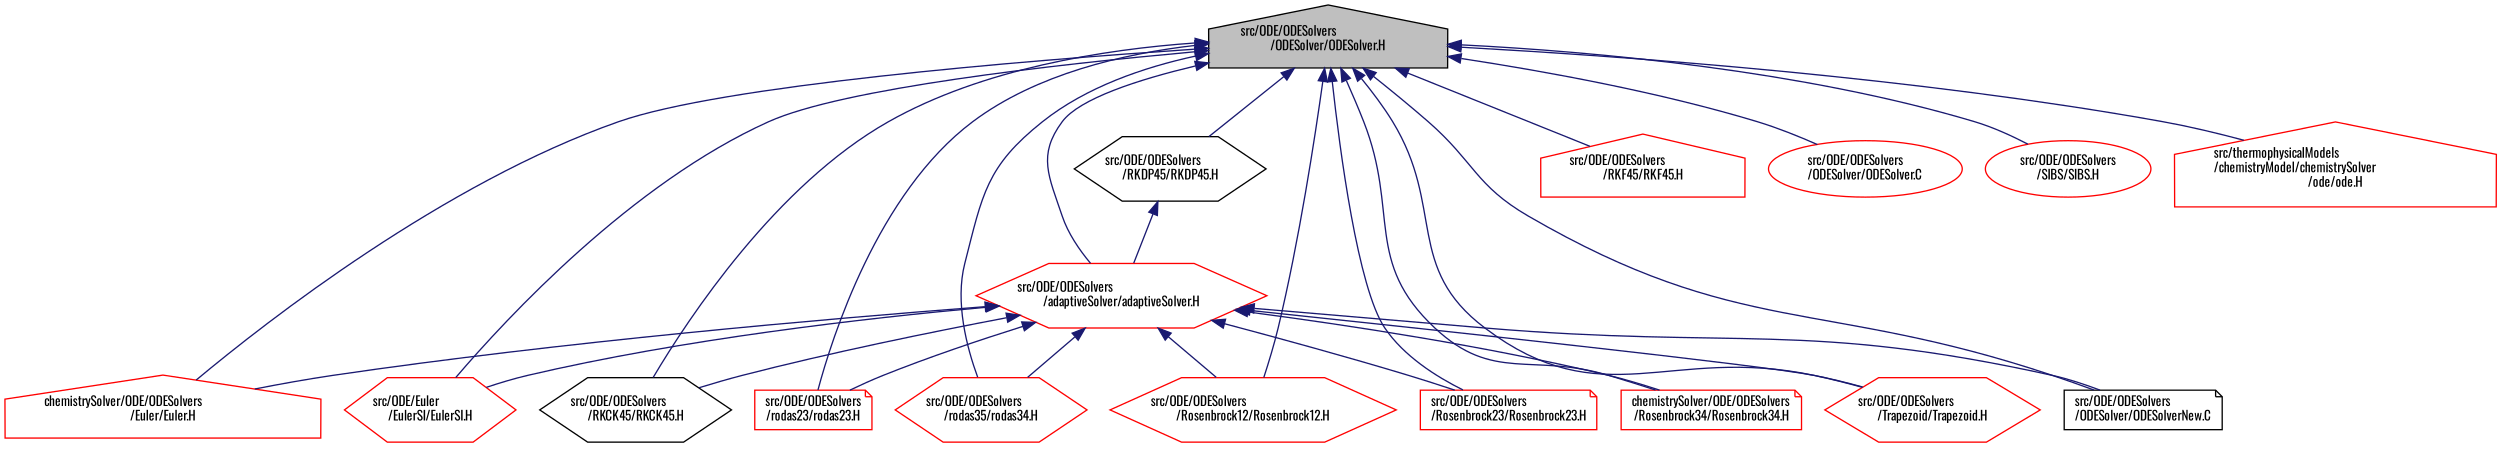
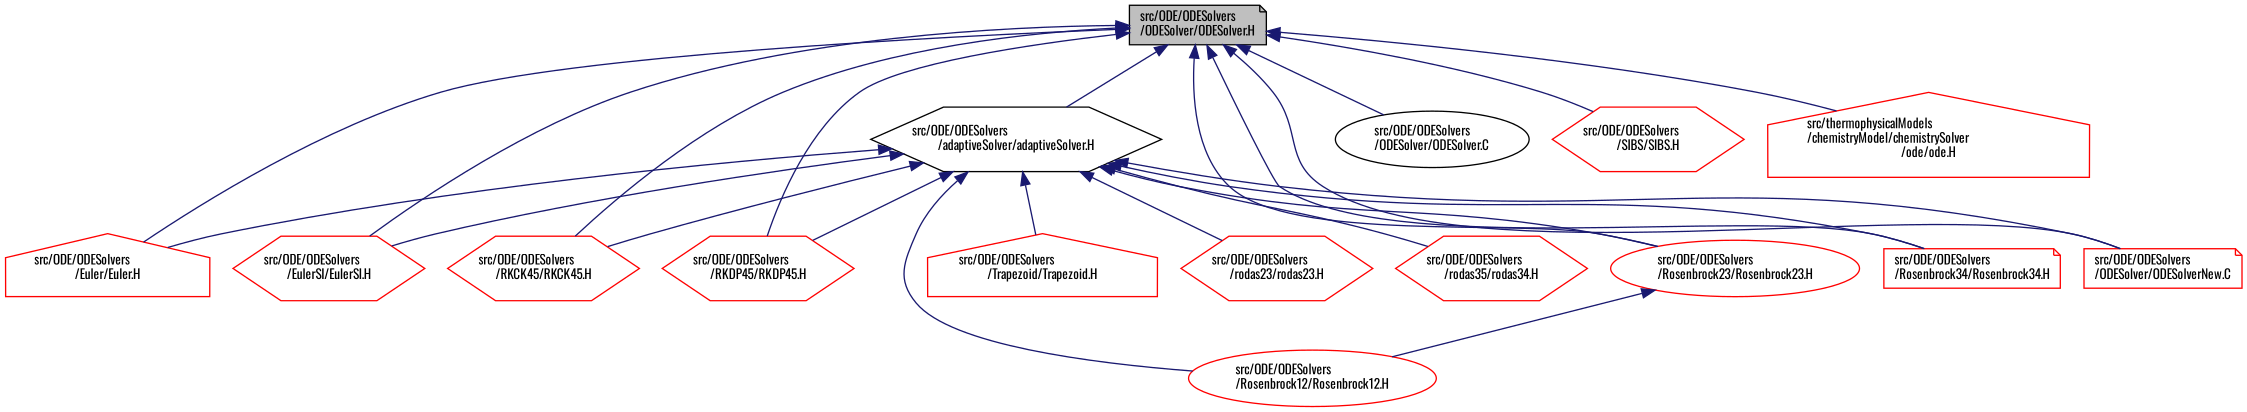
(1328, 40) -> (1198, 25)
(944, 147) -> none
(1002, 162) -> none
(1170, 169) -> (758, 268)
(1643, 169) -> none
(1865, 169) -> (1432, 139)
(2068, 169) -> (1648, 139)
(1299, 231) -> (1517, 325)
(1143, 239) -> (877, 209)
(1121, 296) -> (1016, 139)
(1474, 318) -> none
(163, 410) -> (108, 268)
(430, 410) -> (329, 268)
(636, 410) -> (544, 268)
(813, 410) -> (1277, 268)
(1253, 410) -> (1312, 378)
(1509, 410) -> (1735, 268)
(1711, 410) -> (1972, 268)
(1932, 410) -> (1043, 268)
(2143, 410) -> (2163, 268)
